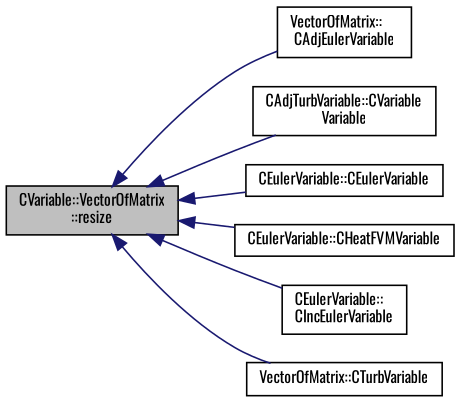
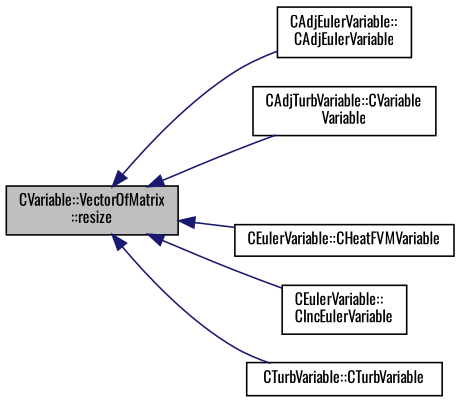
(344, 32) -> (344, 32)
(344, 180) -> none
(344, 379) -> (344, 379)
